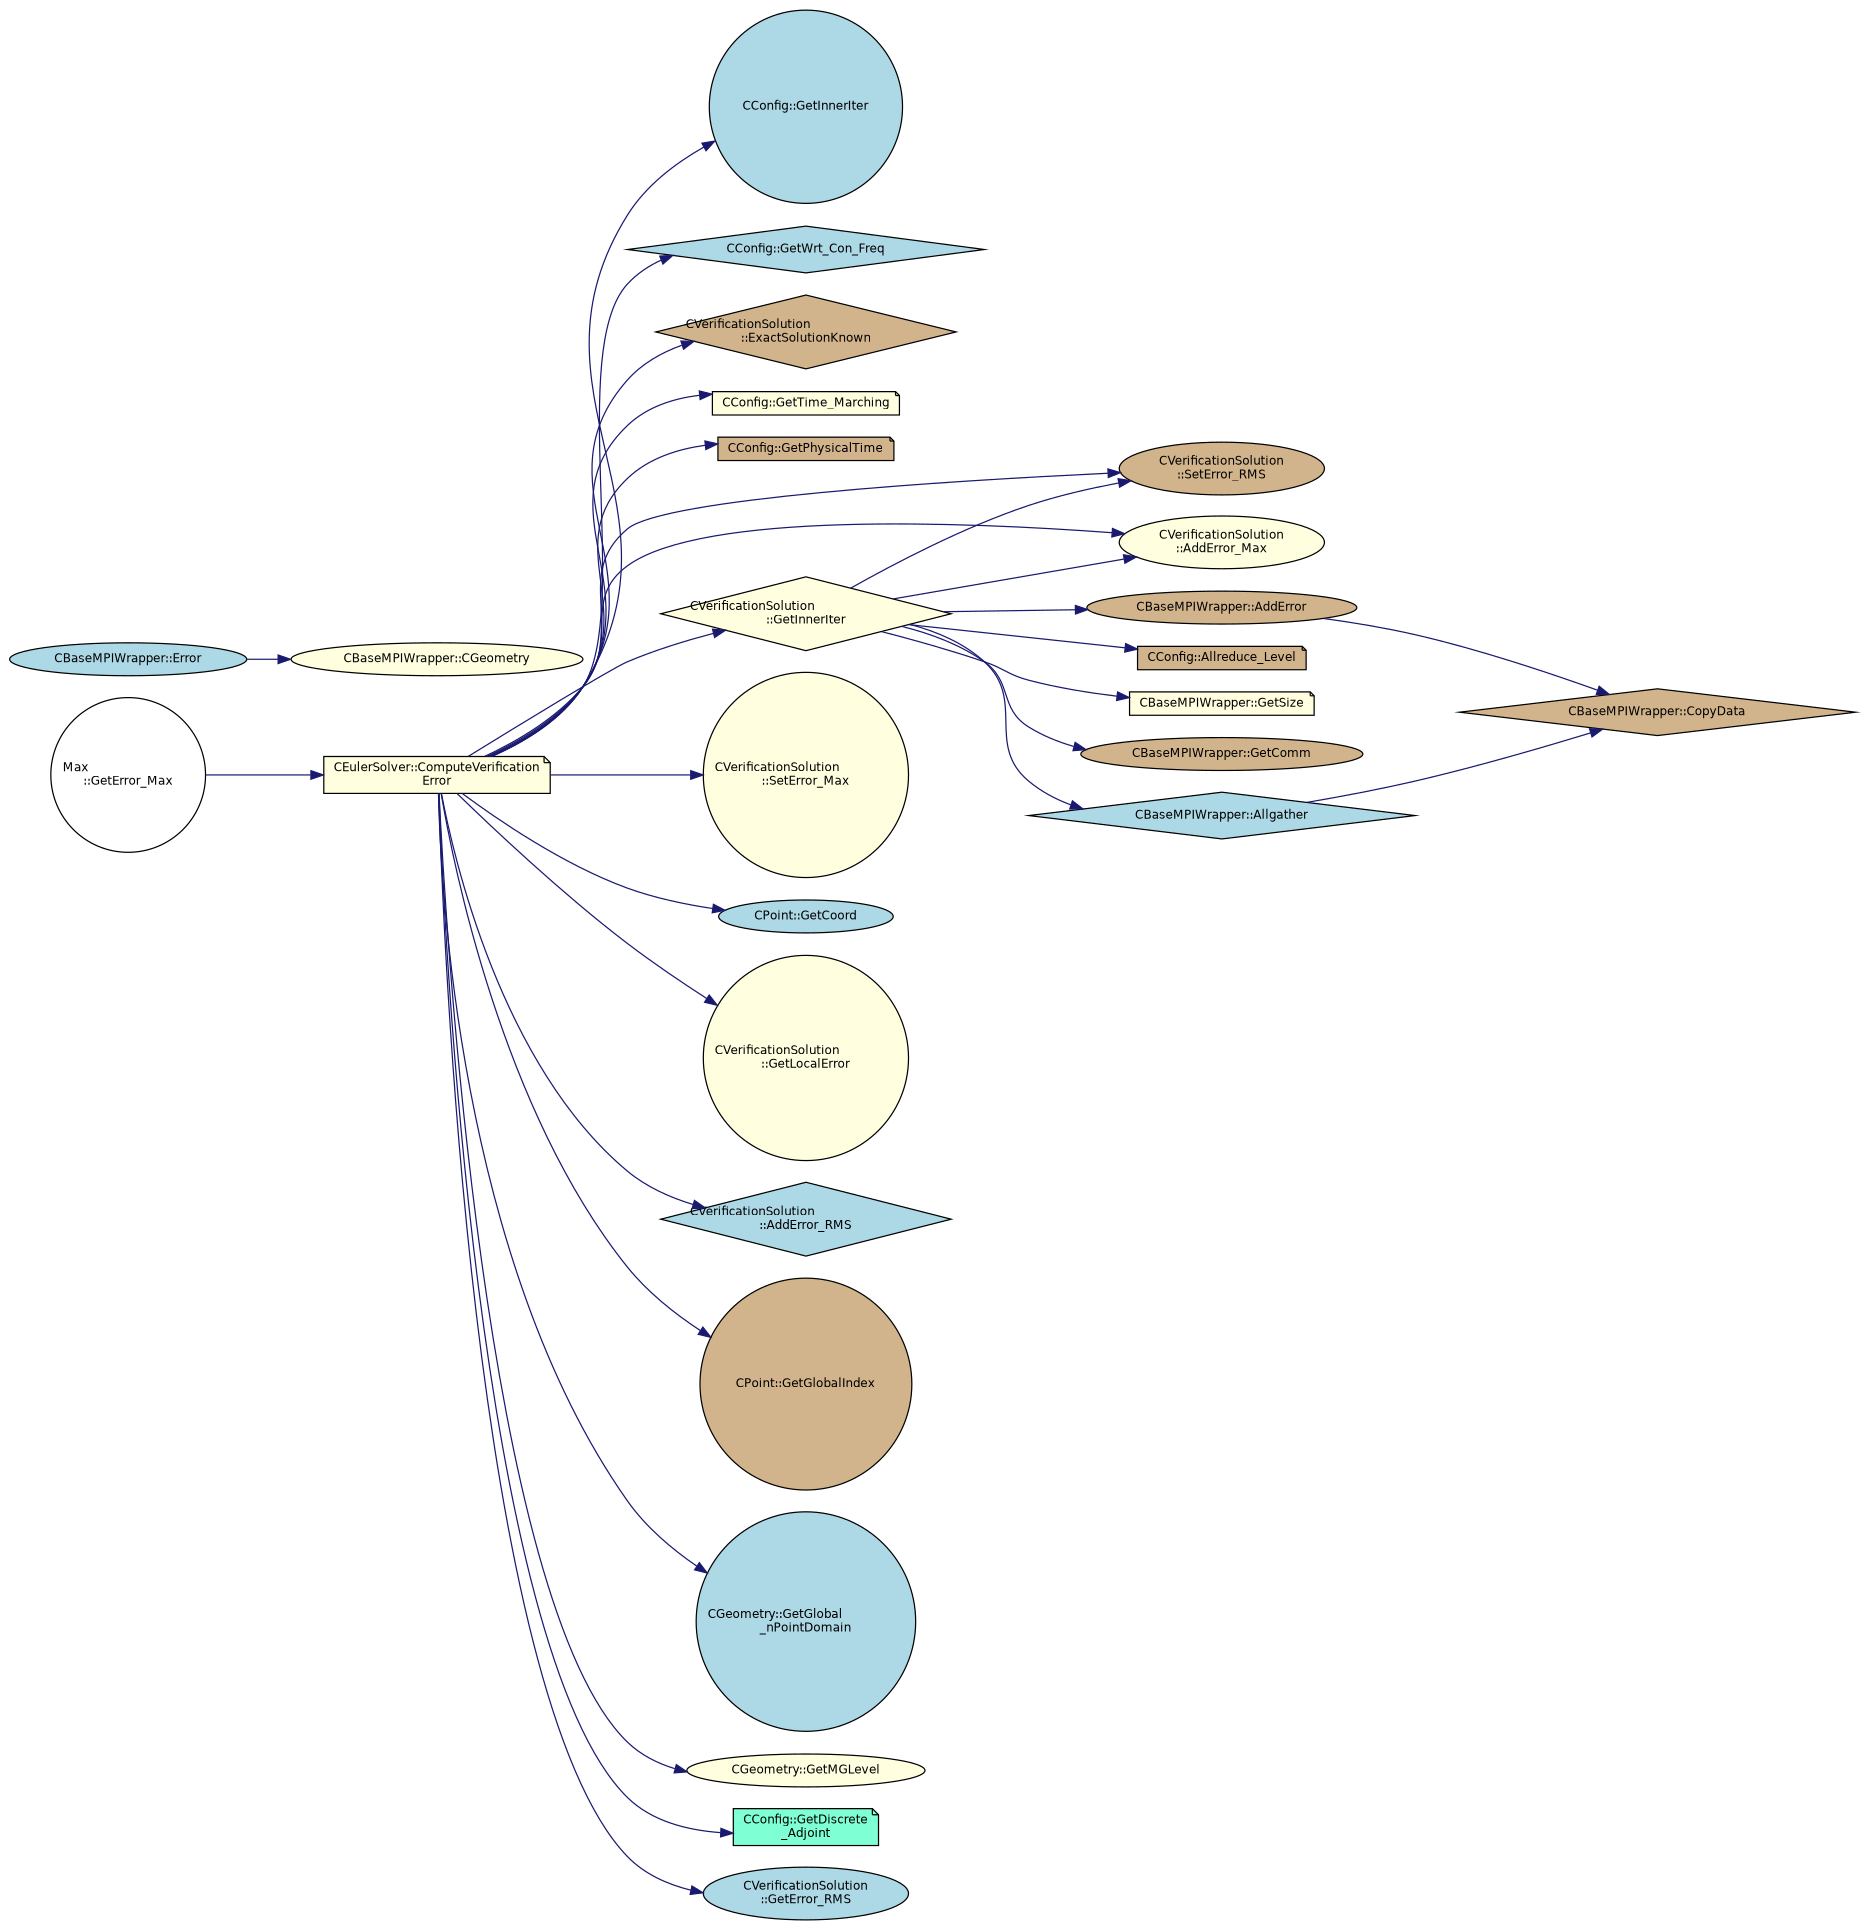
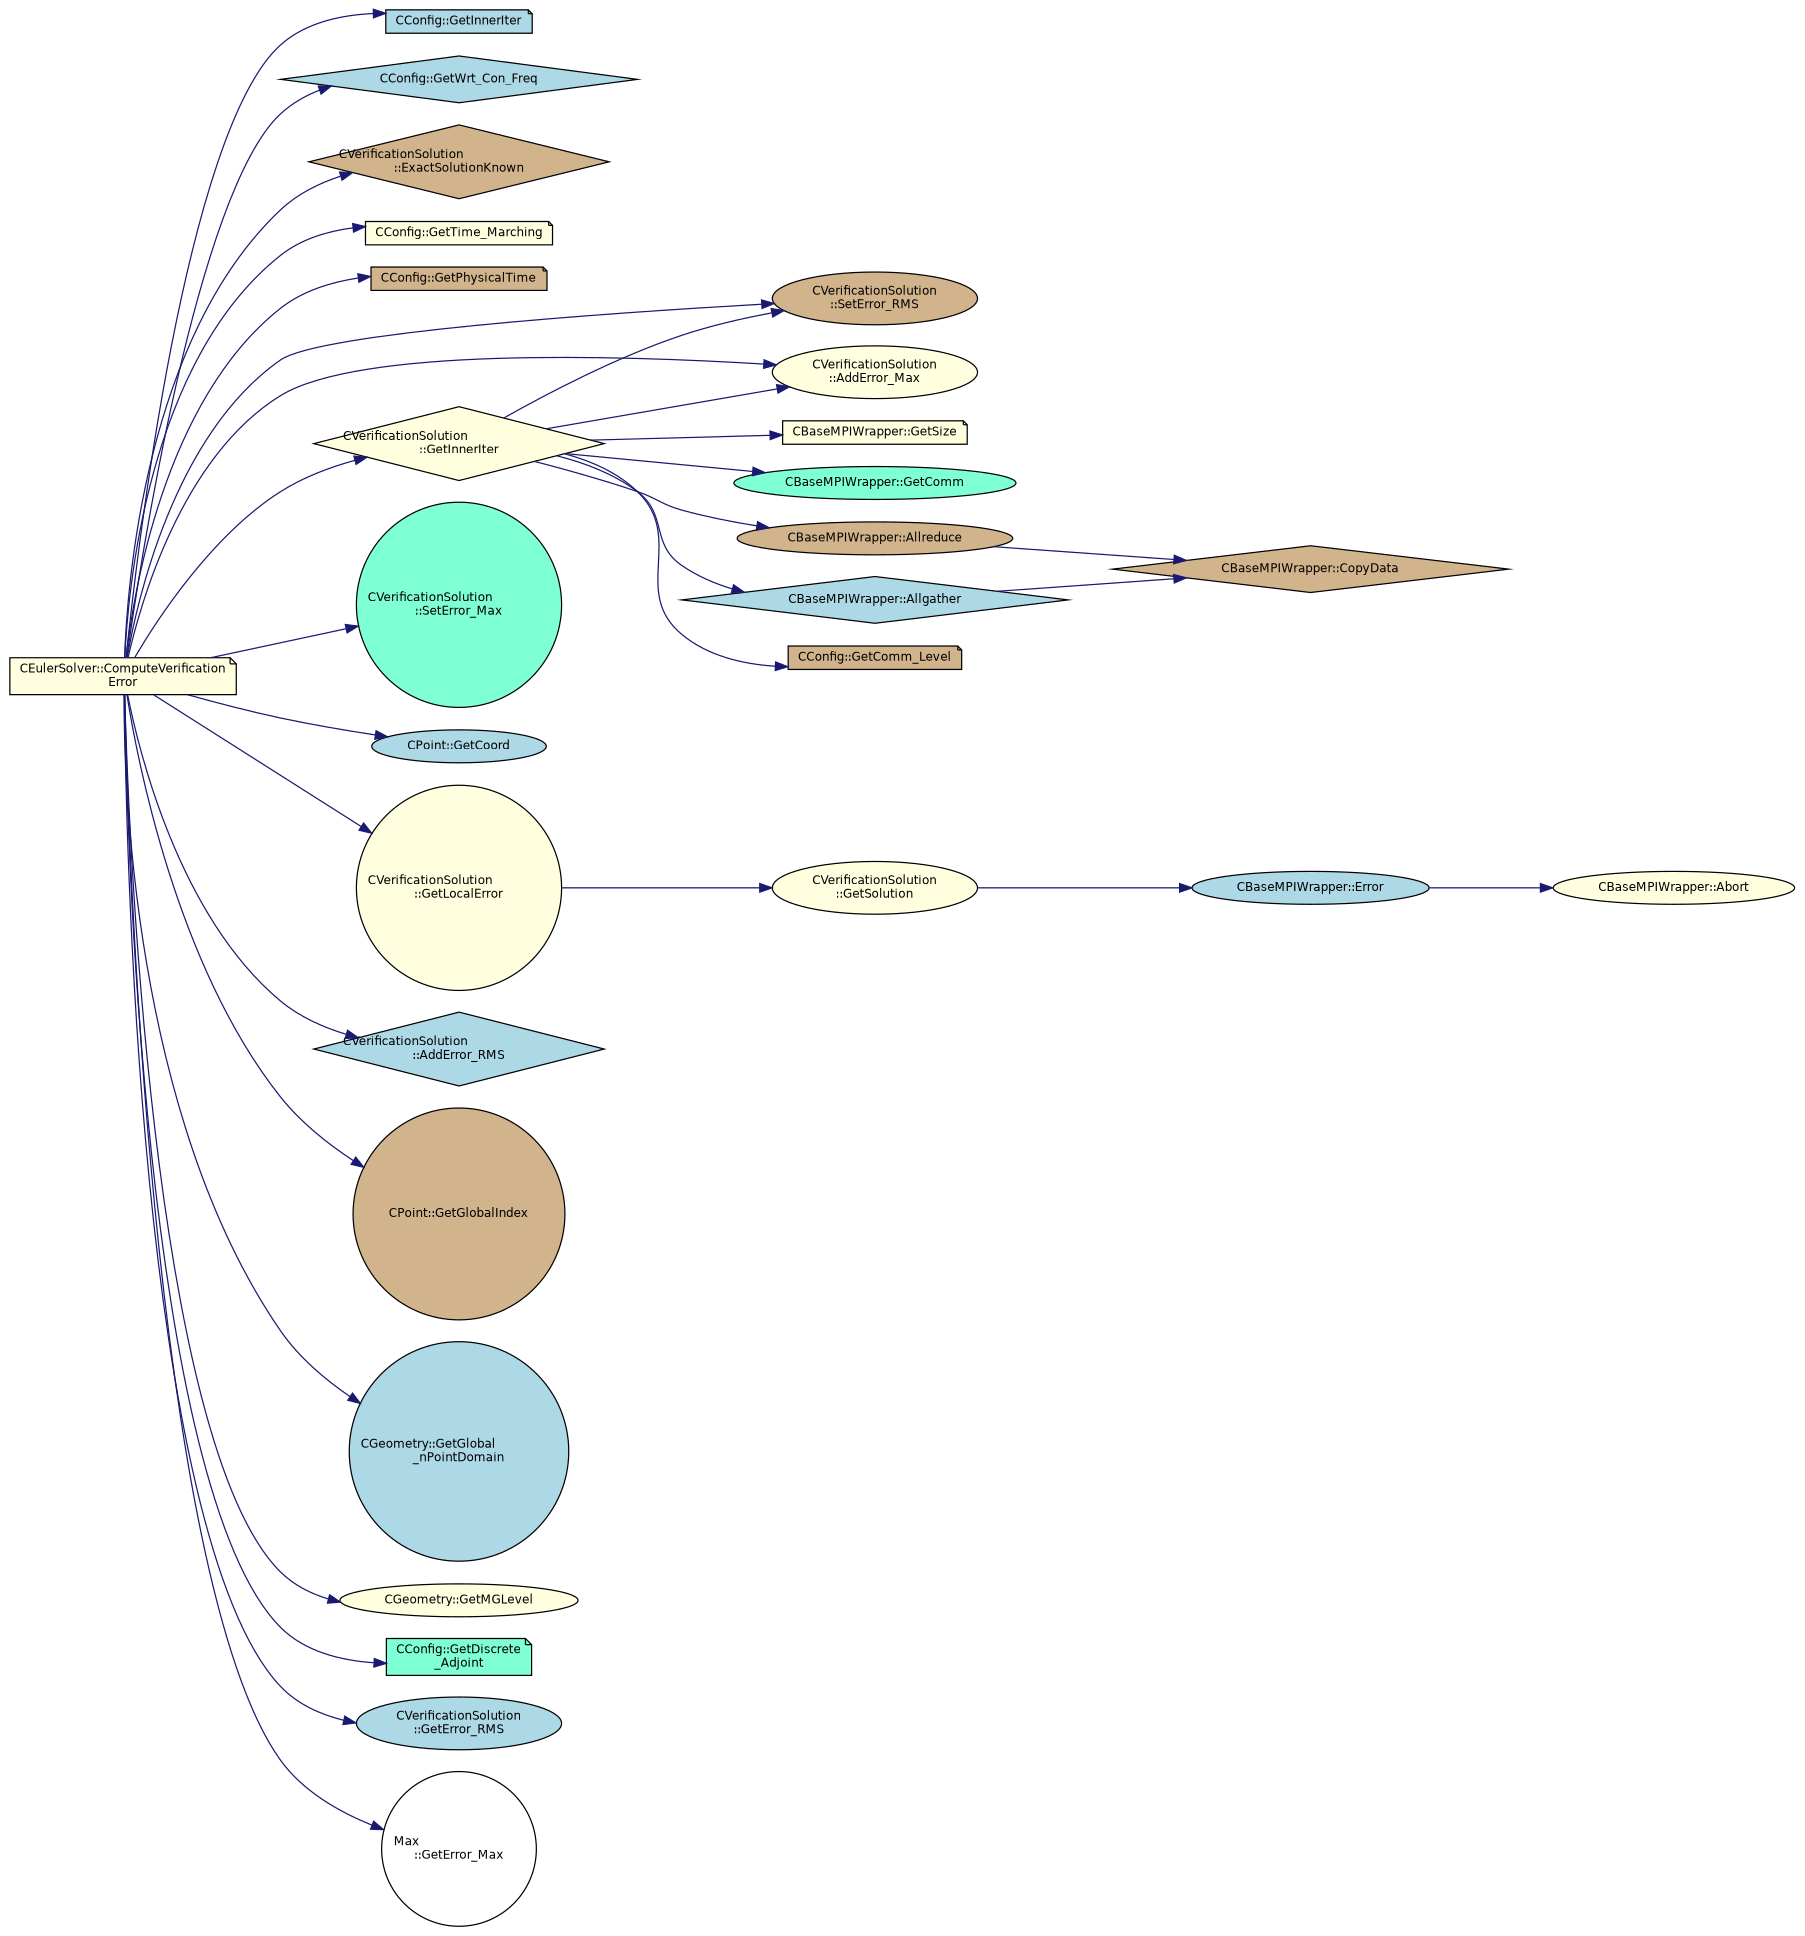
(806, 107) -> (459, 22)
(1222, 608) -> (875, 538)
(1222, 658) -> (875, 658)
(437, 659) -> (1674, 888)
(1222, 754) -> (875, 483)
(258, 775) -> (201, 1529)
(806, 775) -> (459, 605)
none -> (875, 888)
